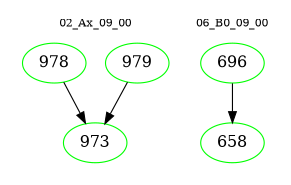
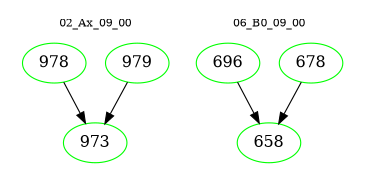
none -> (311, 63)
